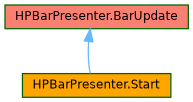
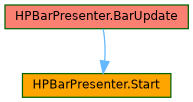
(88, 58) -> (105, 45)
